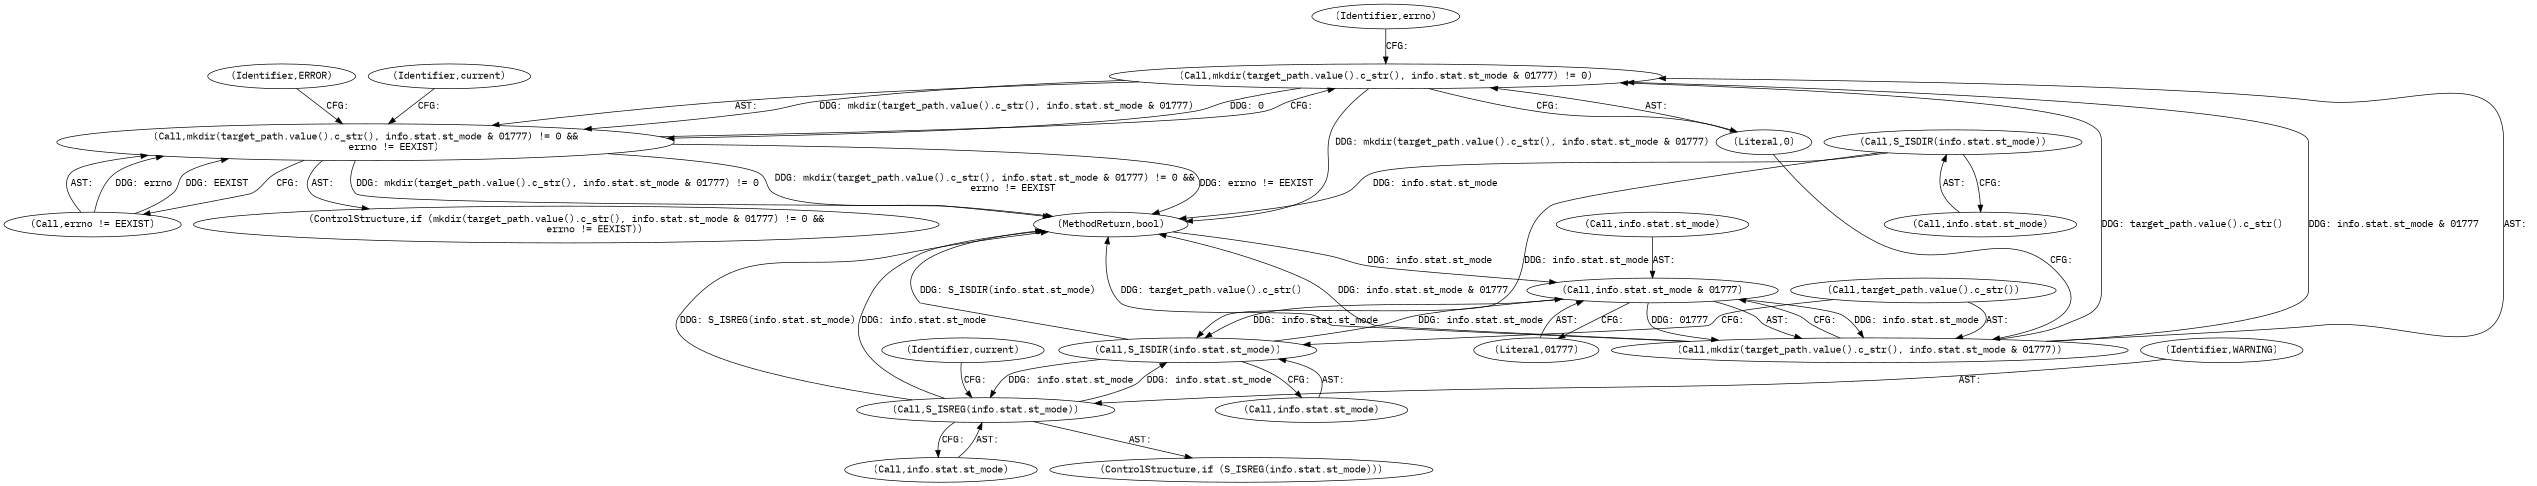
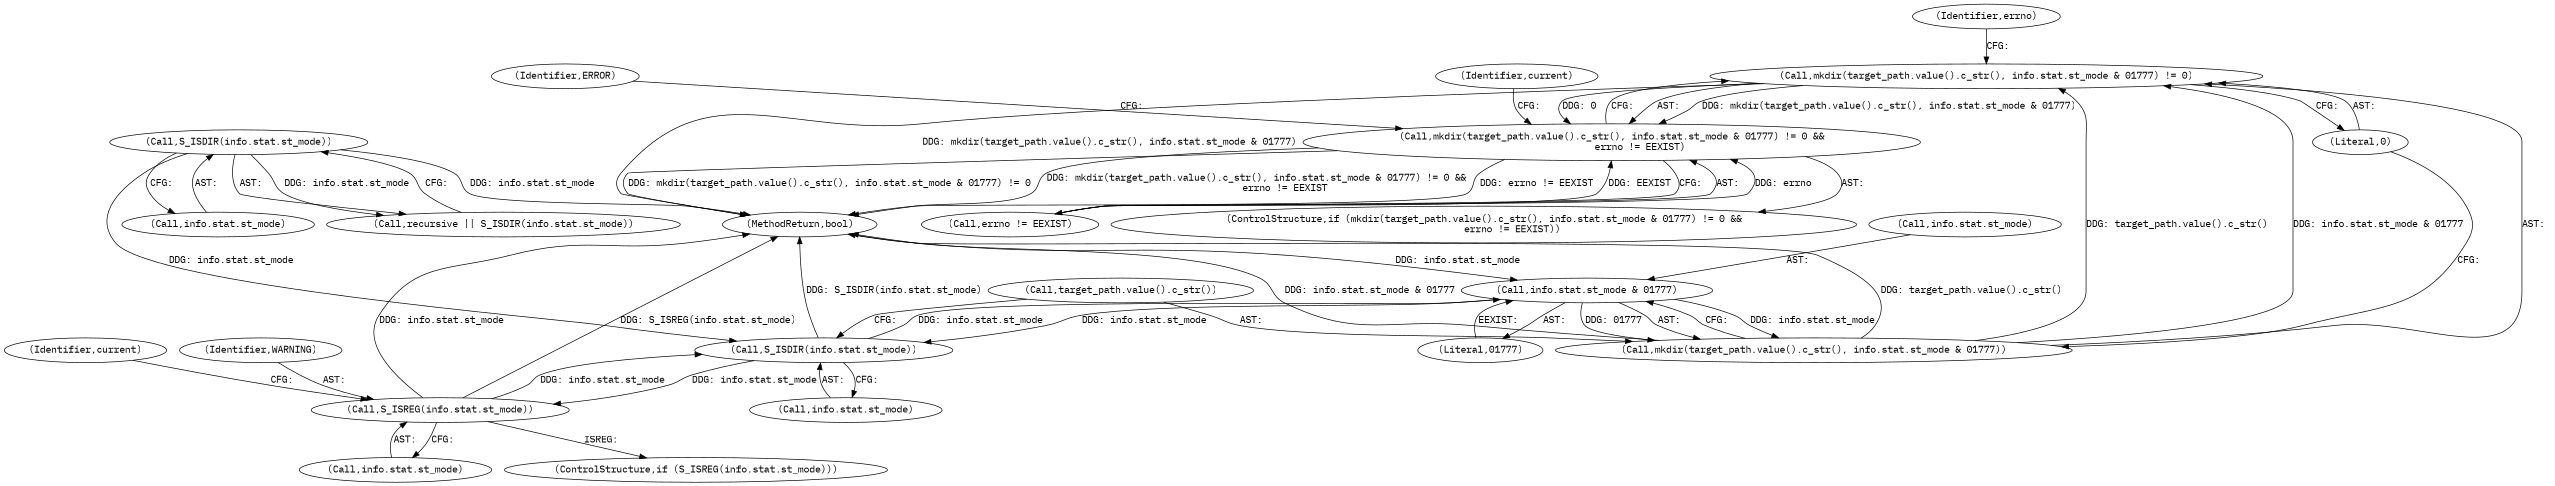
none -> (503, 225)
(1570, 320) -> (1501, 320)
(1615, 320) -> (1557, 320)
(1143, 440) -> (604, 440)
